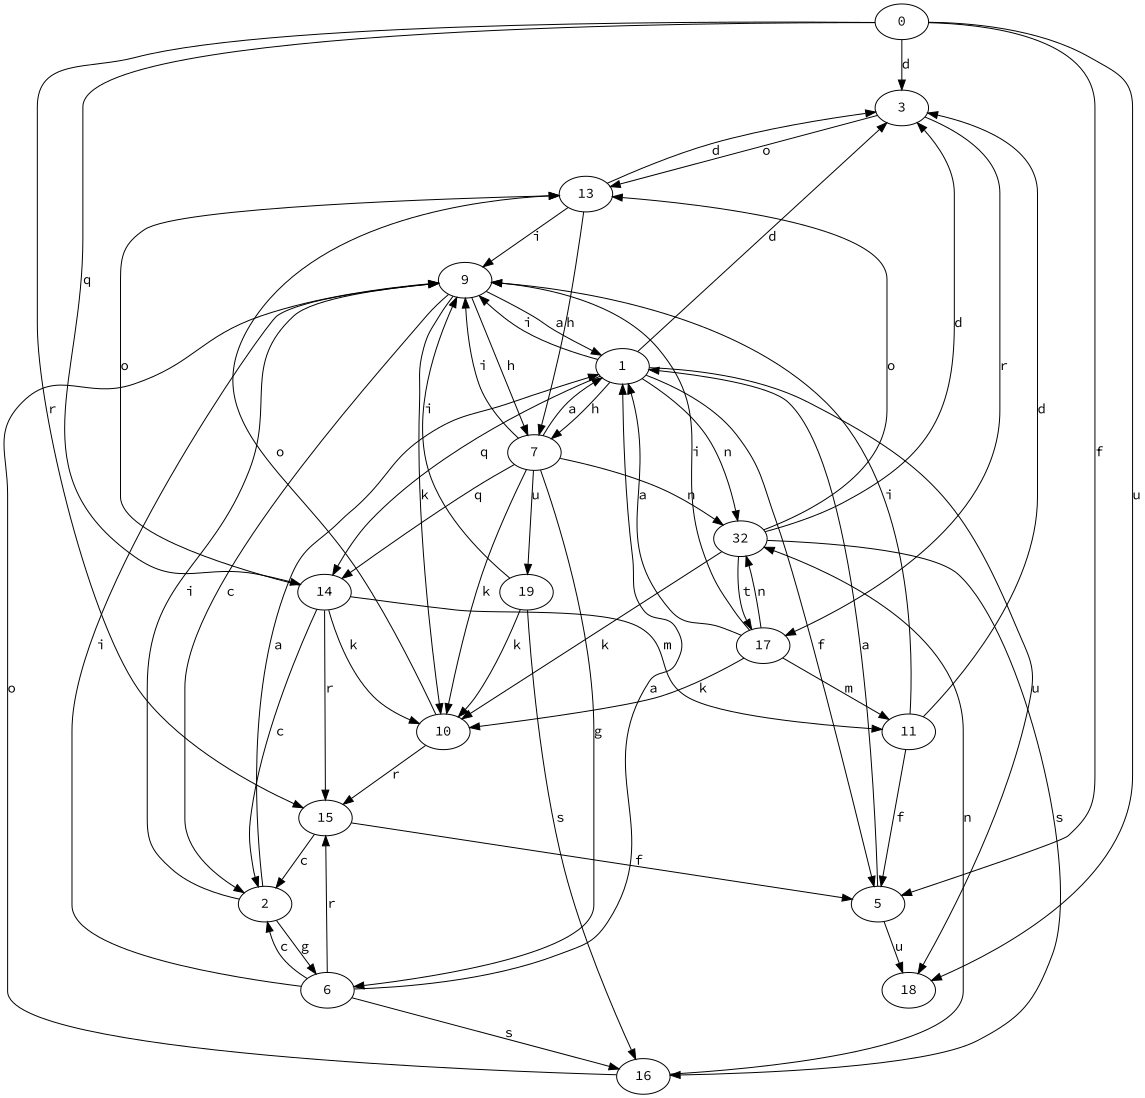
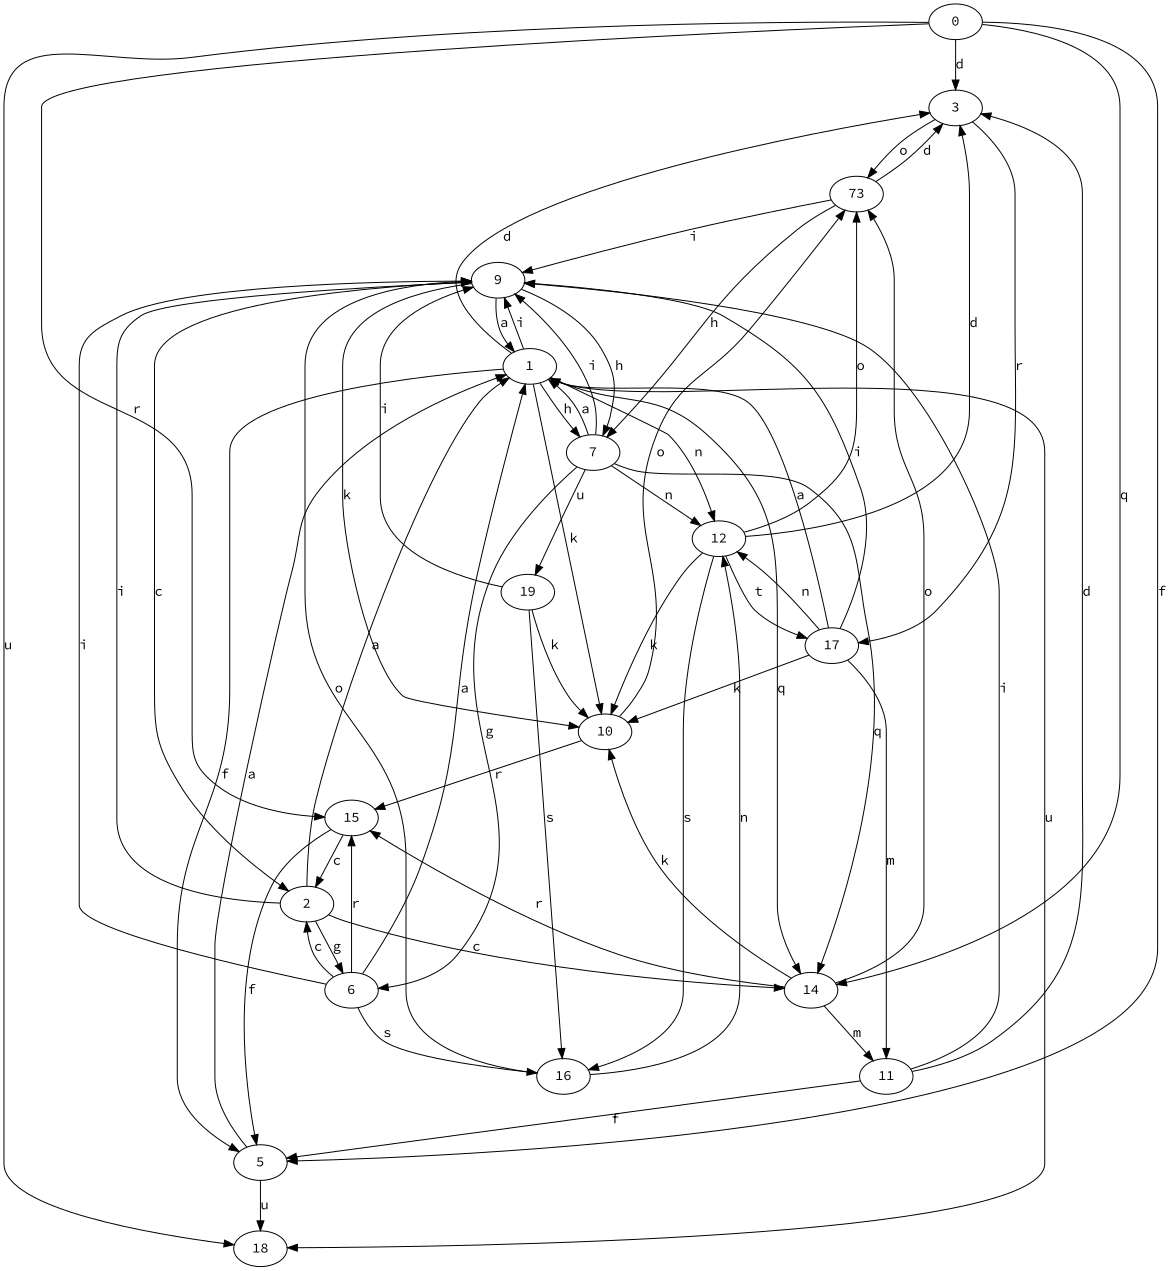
(586, 194) -> (857, 194)
(740, 539) -> (719, 539)
(479, 584) -> (566, 544)
(267, 740) -> (549, 965)
